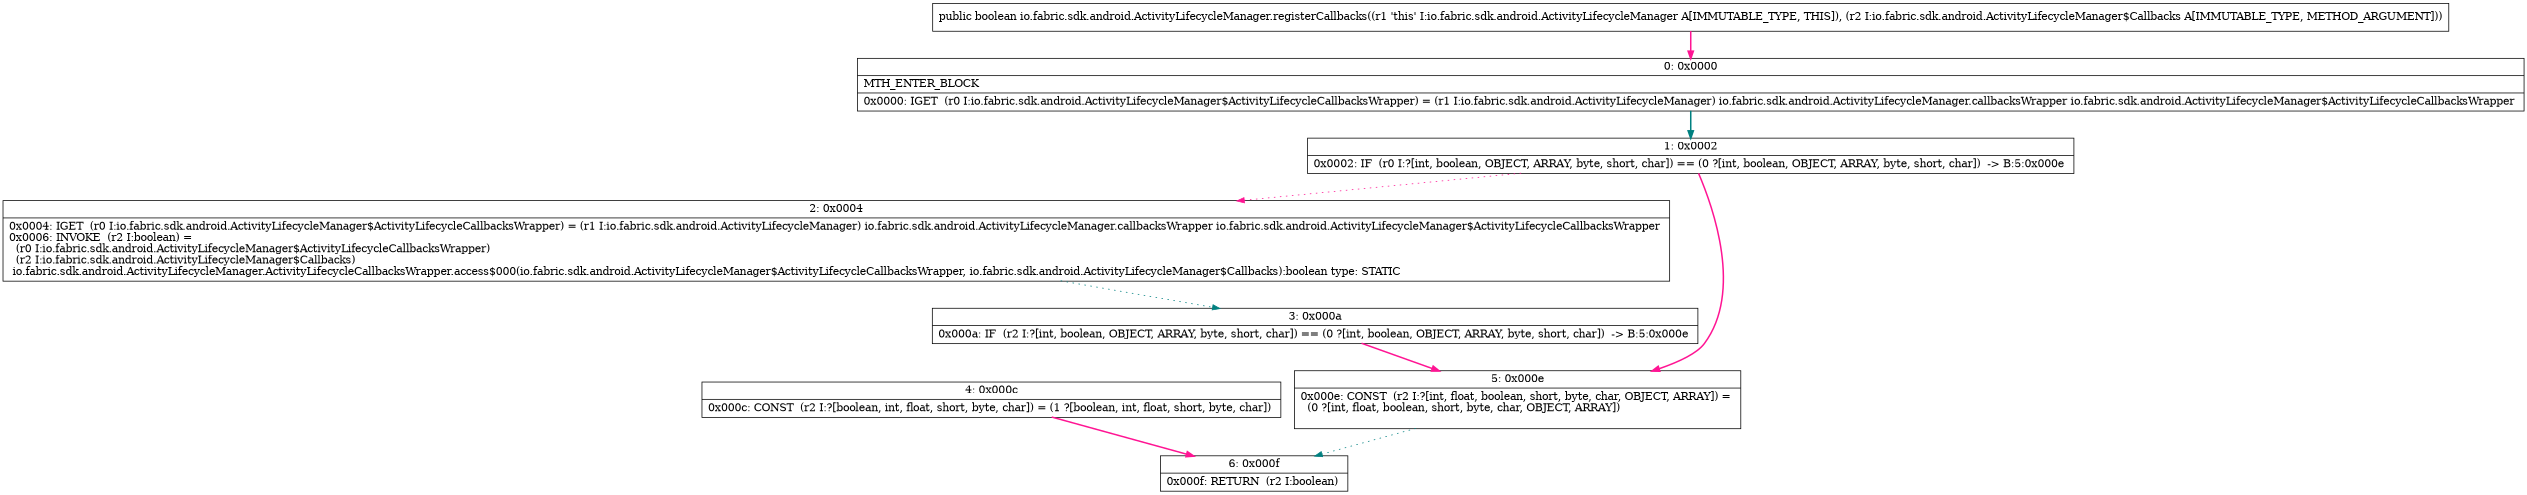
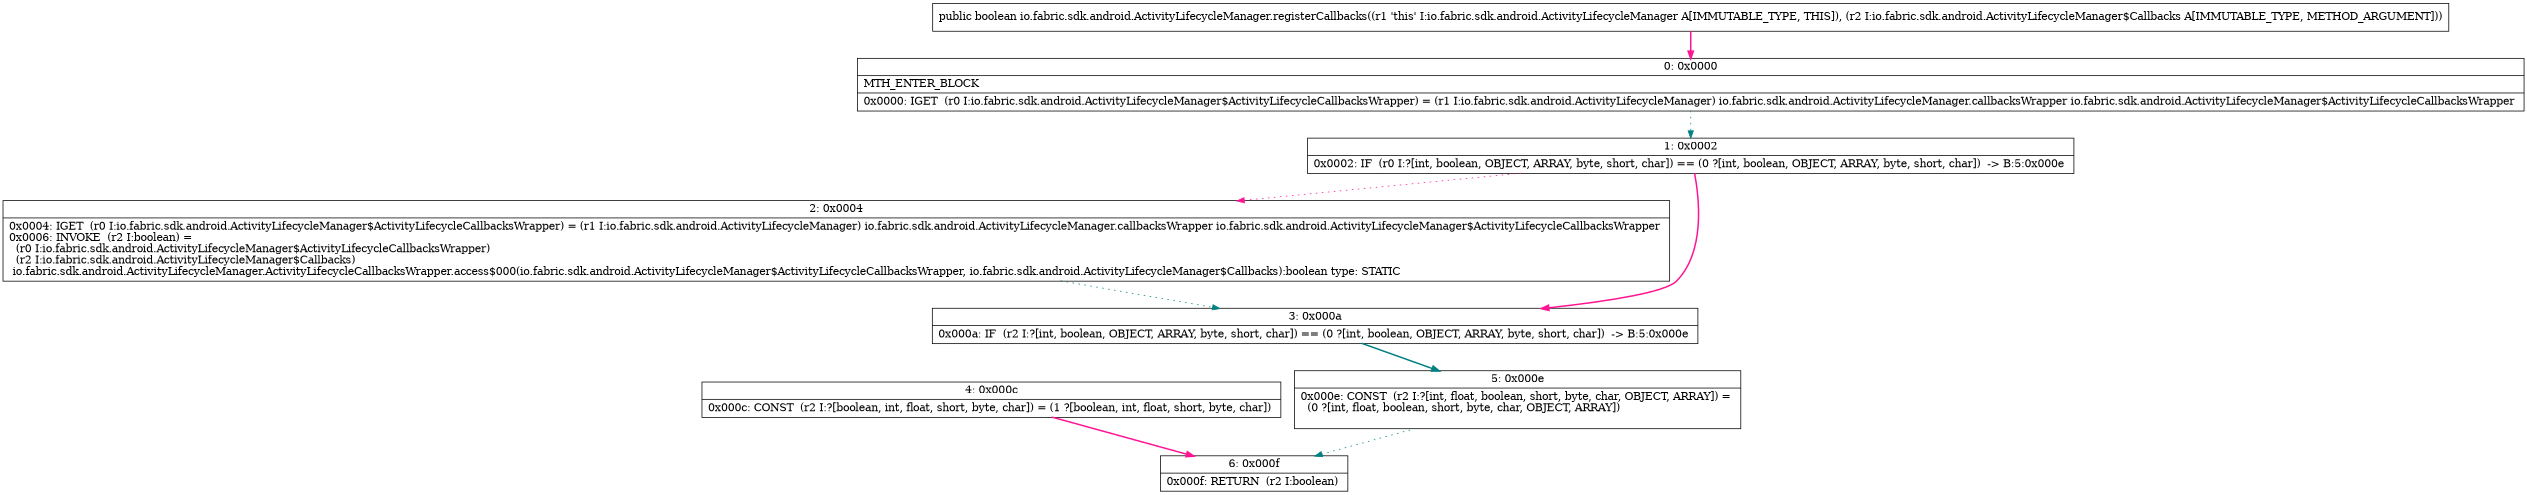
(1691, 121) -> (1691, 121)
(1723, 285) -> (1669, 286)
(1397, 356) -> (1397, 356)
